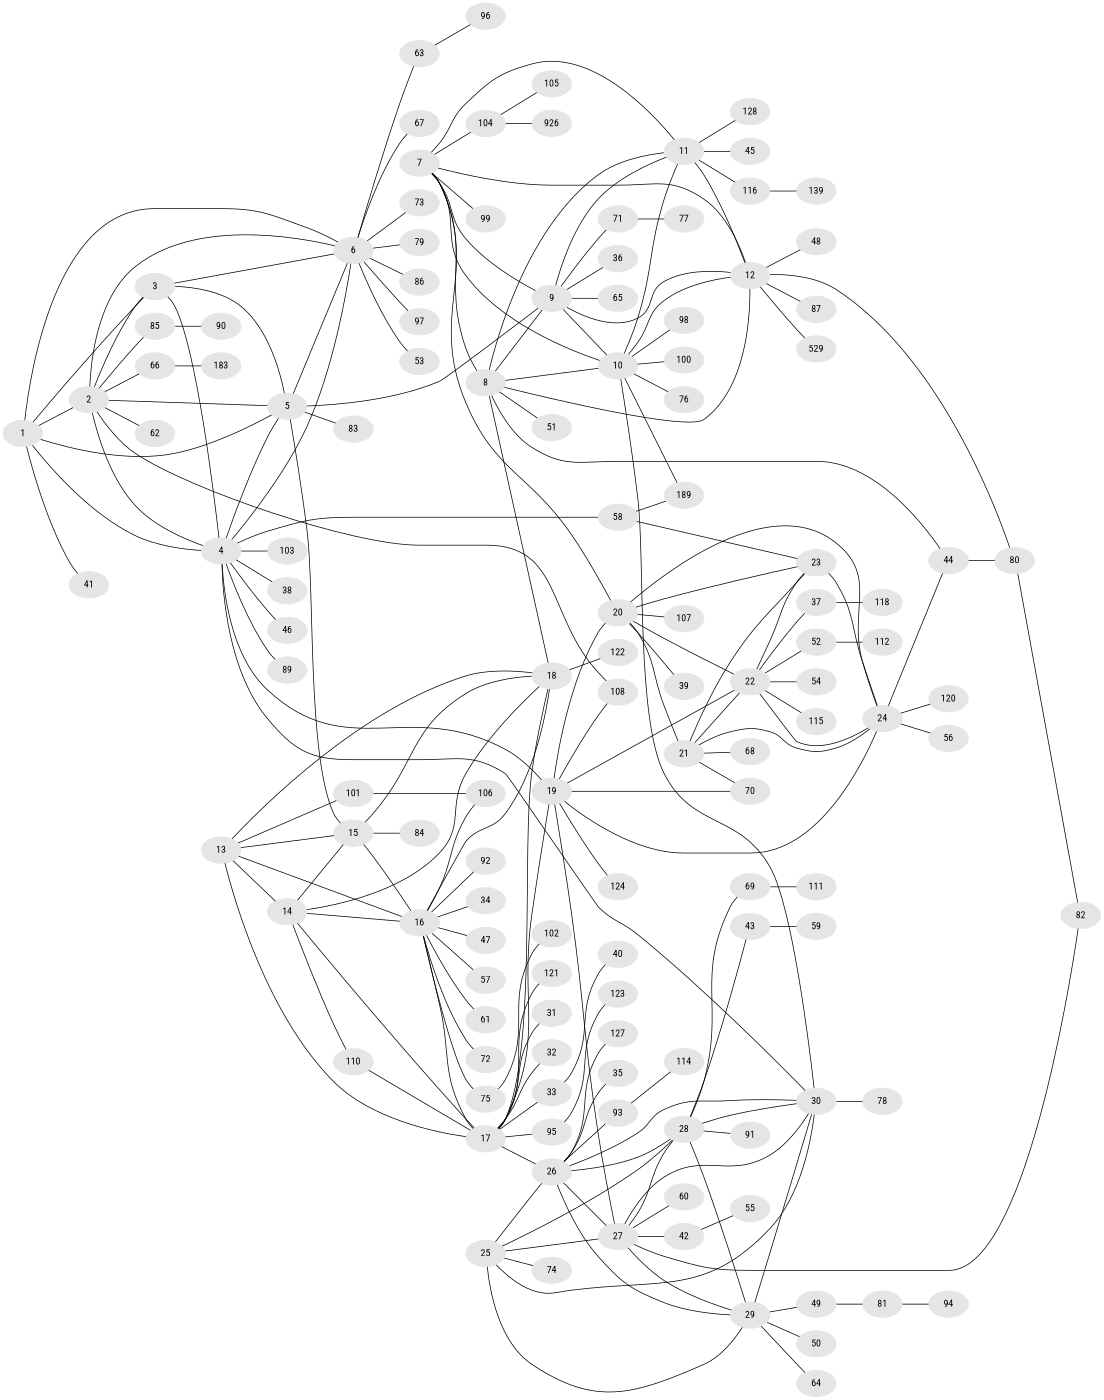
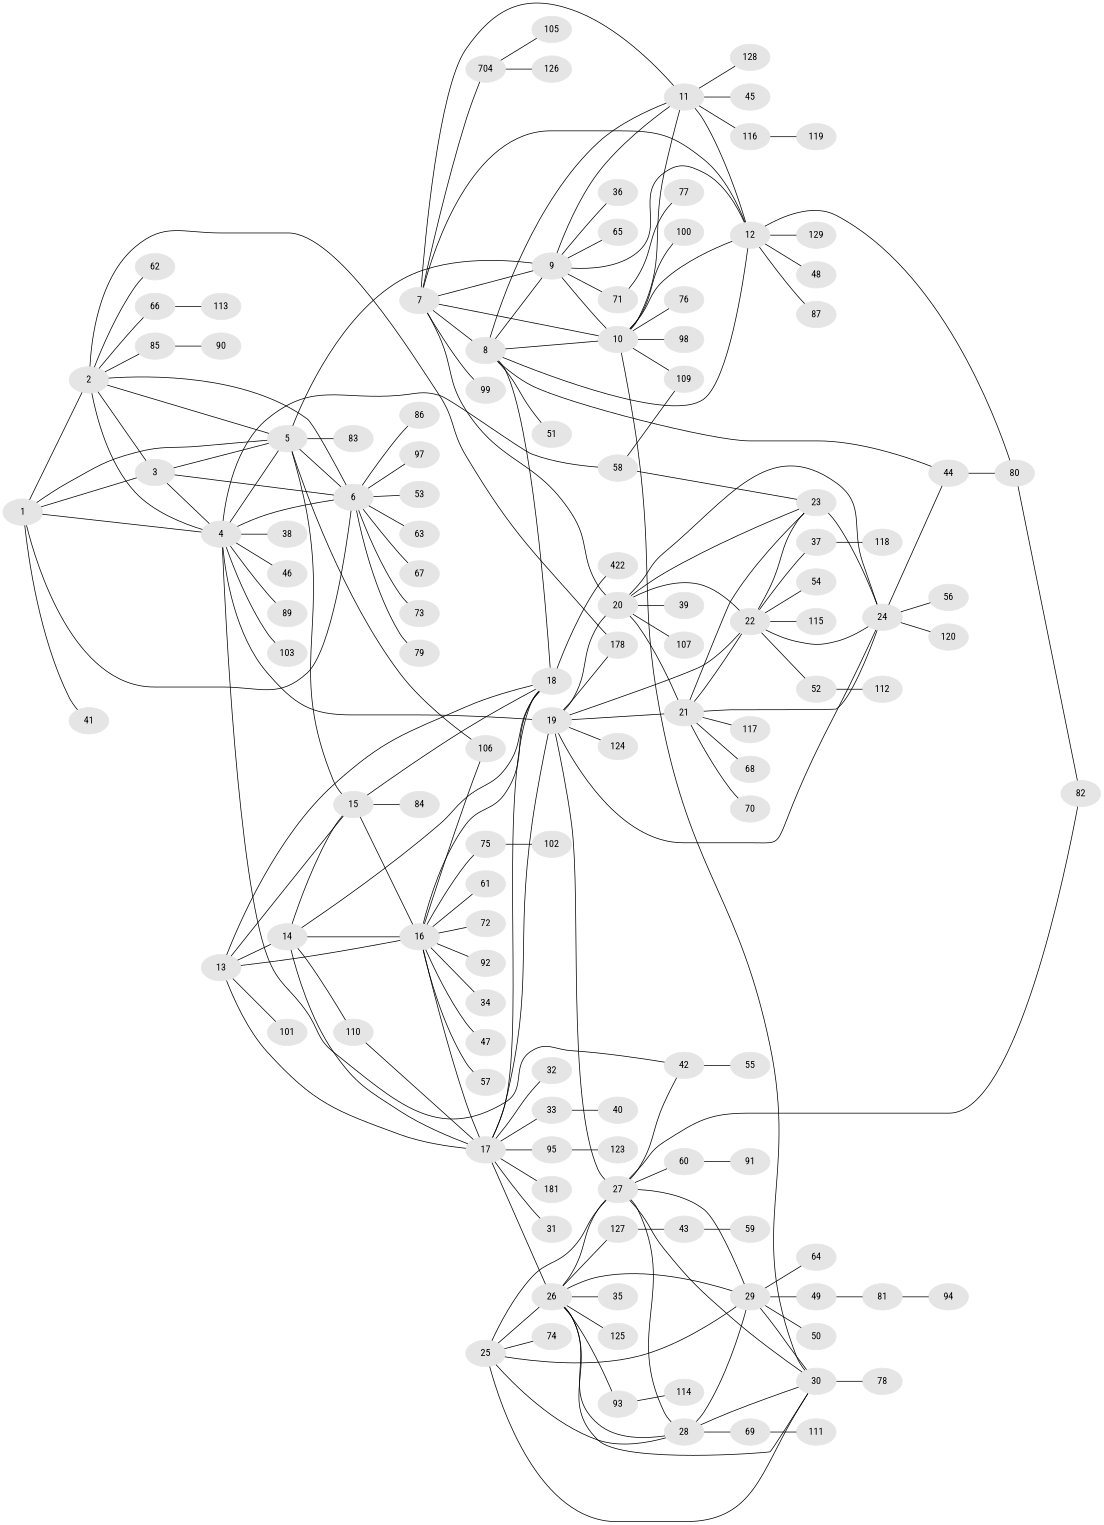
(486, 16) -> none
(486, 123) -> (486, 69)
(552, 123) -> (552, 69)
(816, 191) -> (816, 137)
(816, 349) -> (816, 235)
(221, 366) -> (221, 306)
(684, 495) -> (684, 379)
(618, 652) -> (618, 566)
(618, 692) -> (618, 645)
none -> (750, 730)
(512, 782) -> (294, 996)
(651, 791) -> (618, 717)
(420, 793) -> (360, 610)
(552, 974) -> (552, 1190)
(721, 1029) -> (656, 1229)
(717, 1132) -> (717, 1162)
none -> (618, 1337)
